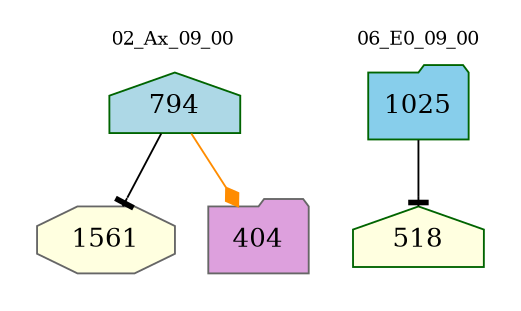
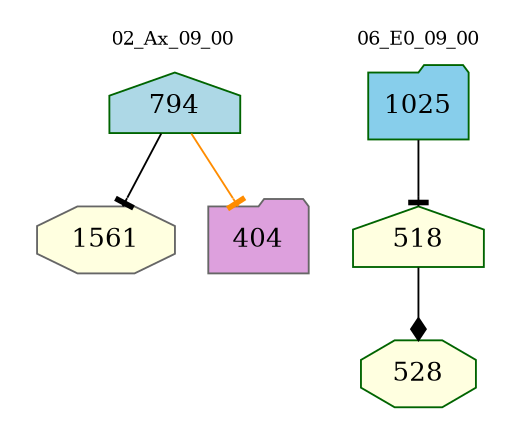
(209, 160) -> (212, 166)
none -> (418, 374)
